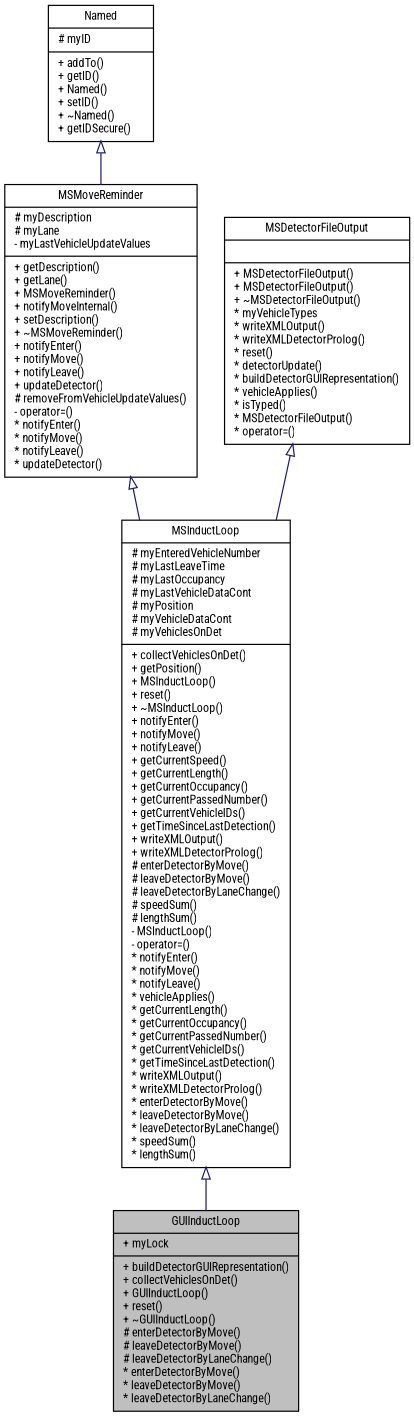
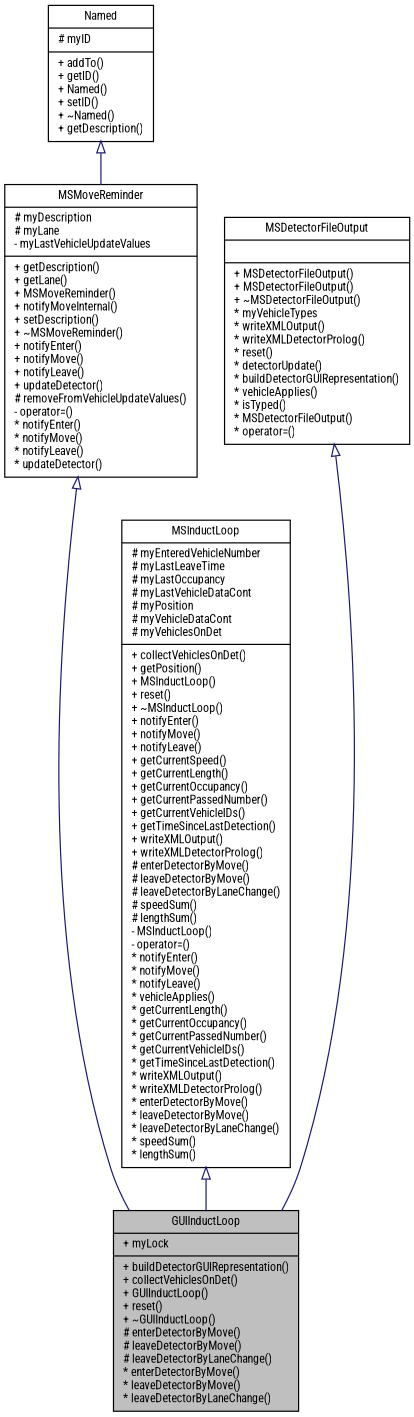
(94, 129) -> (101, 129)
(283, 488) -> (352, 838)
(136, 505) -> (61, 854)
